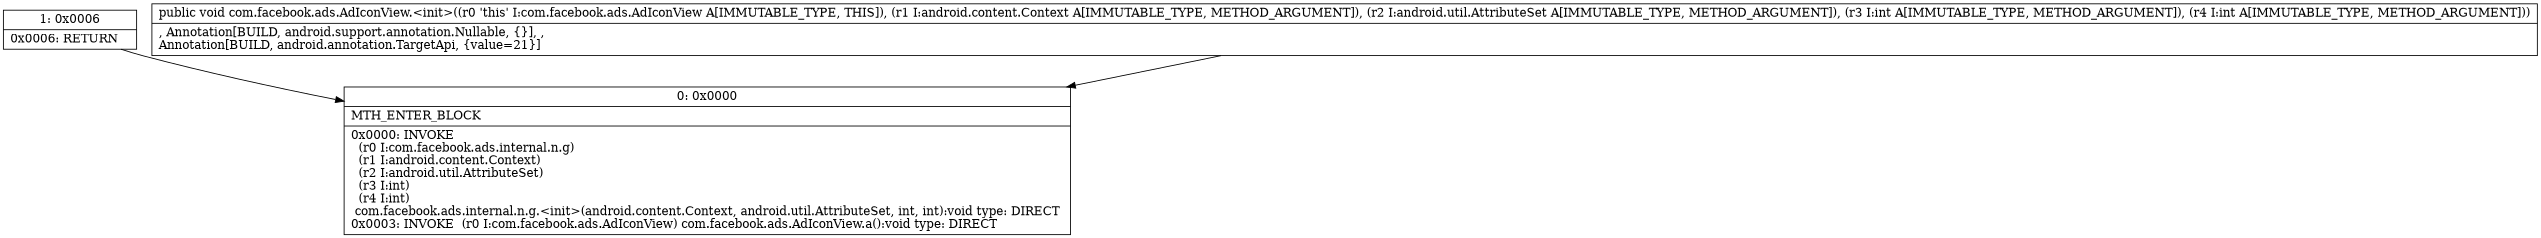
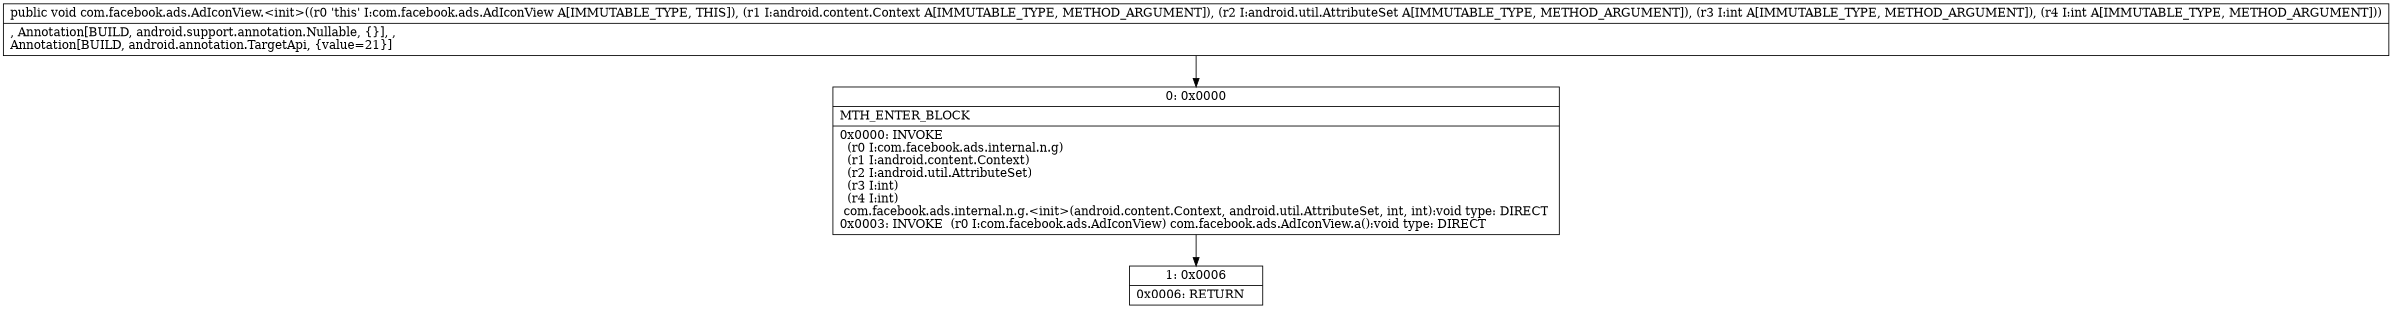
(228, 77) -> (1196, 246)
